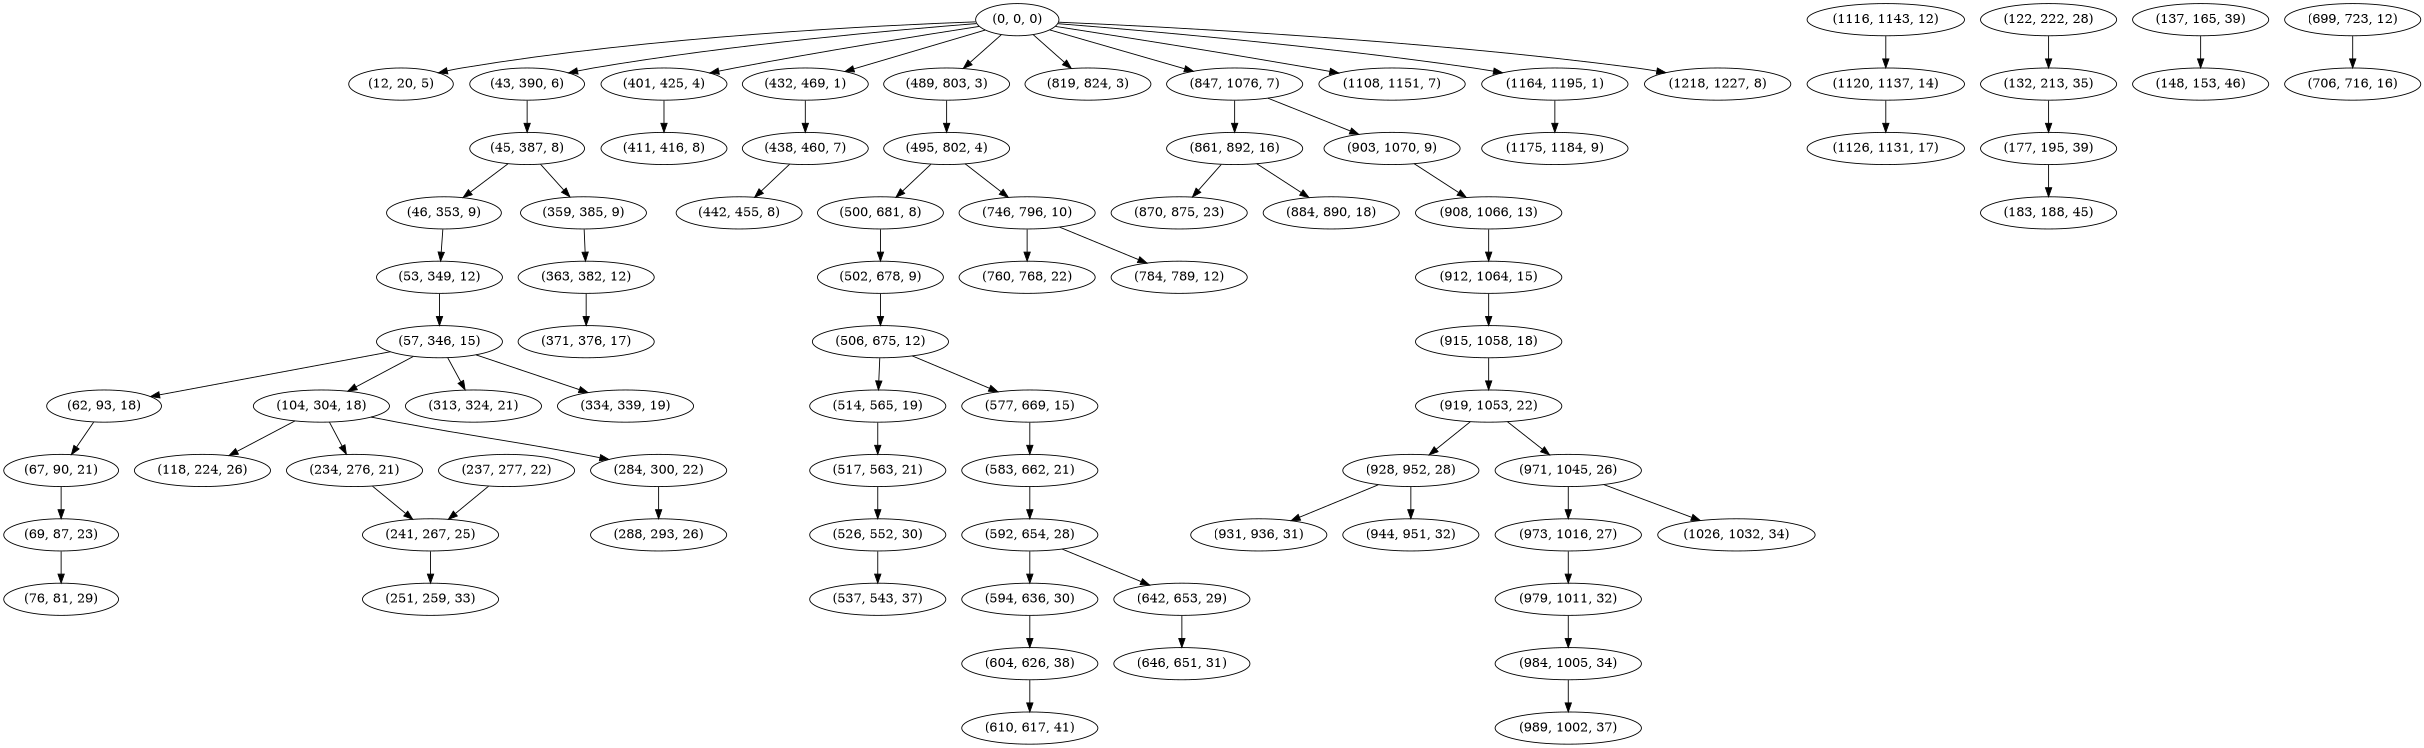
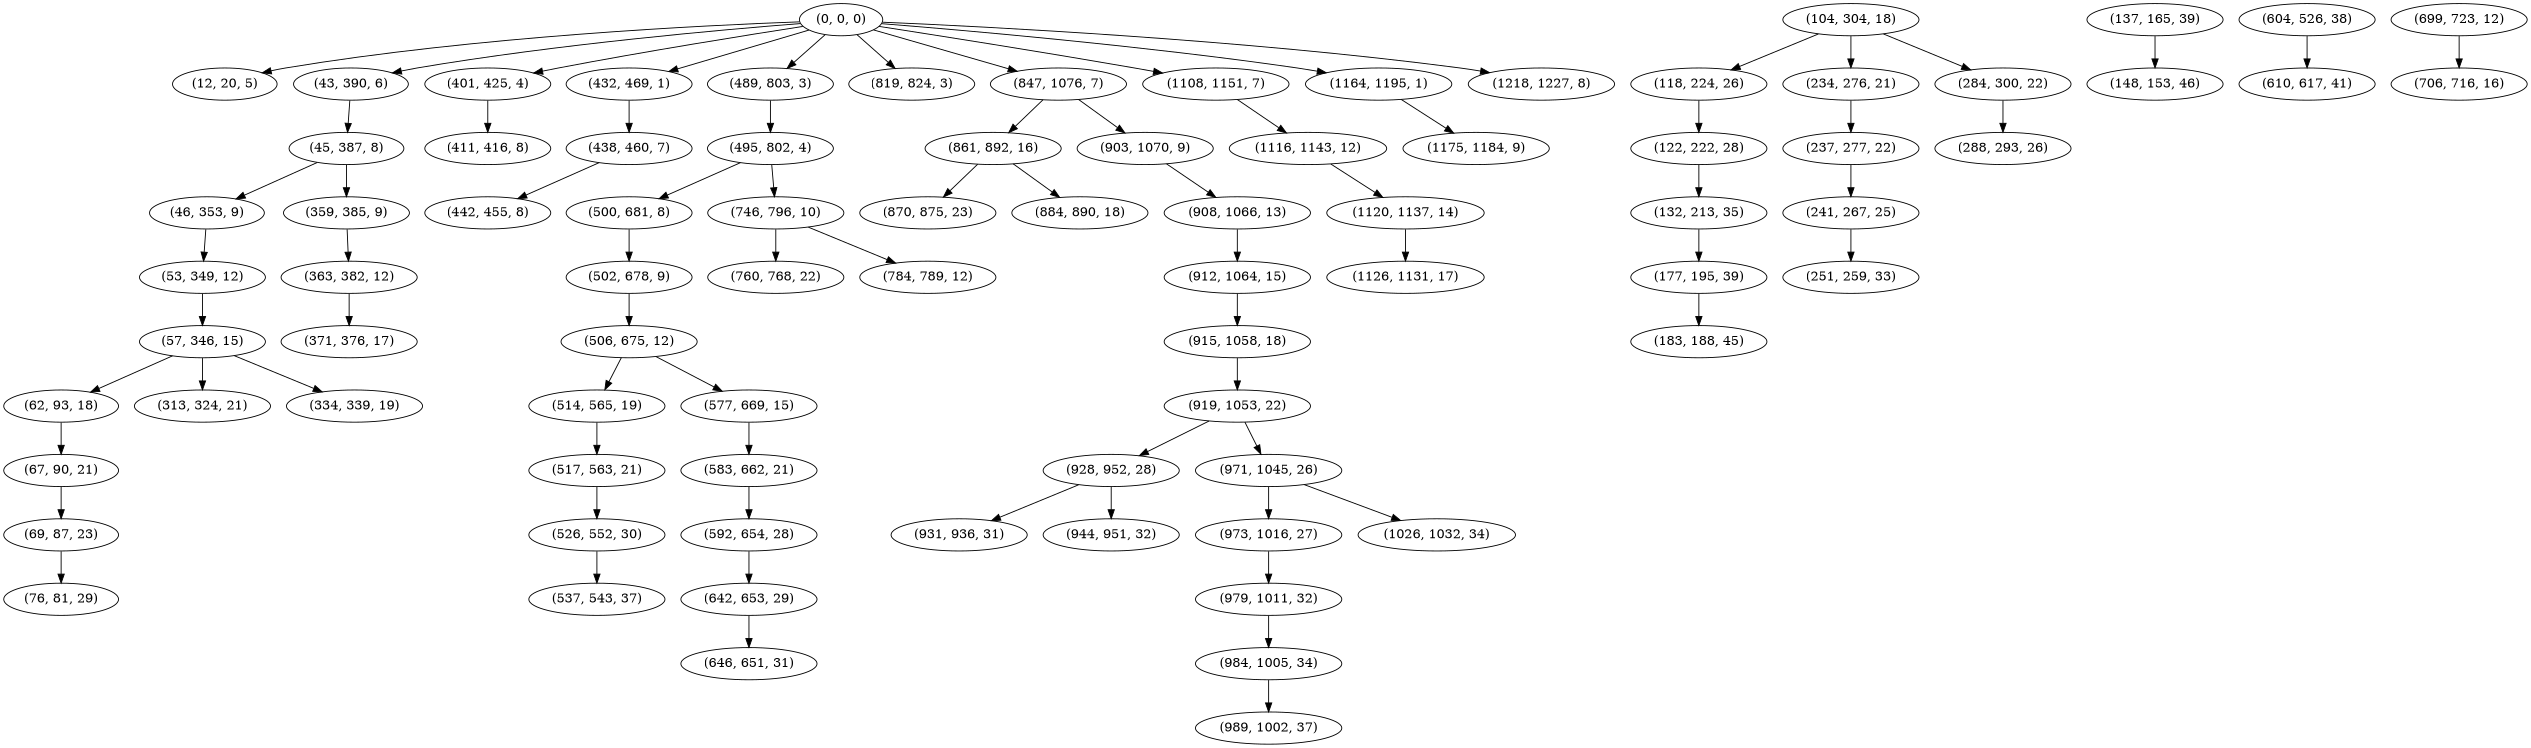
none -> (1699, 112)
none -> (1258, 114)
(385, 372) -> none
(389, 500) -> (1851, 112)
(1030, 599) -> none
(1030, 664) -> (2307, 20)
